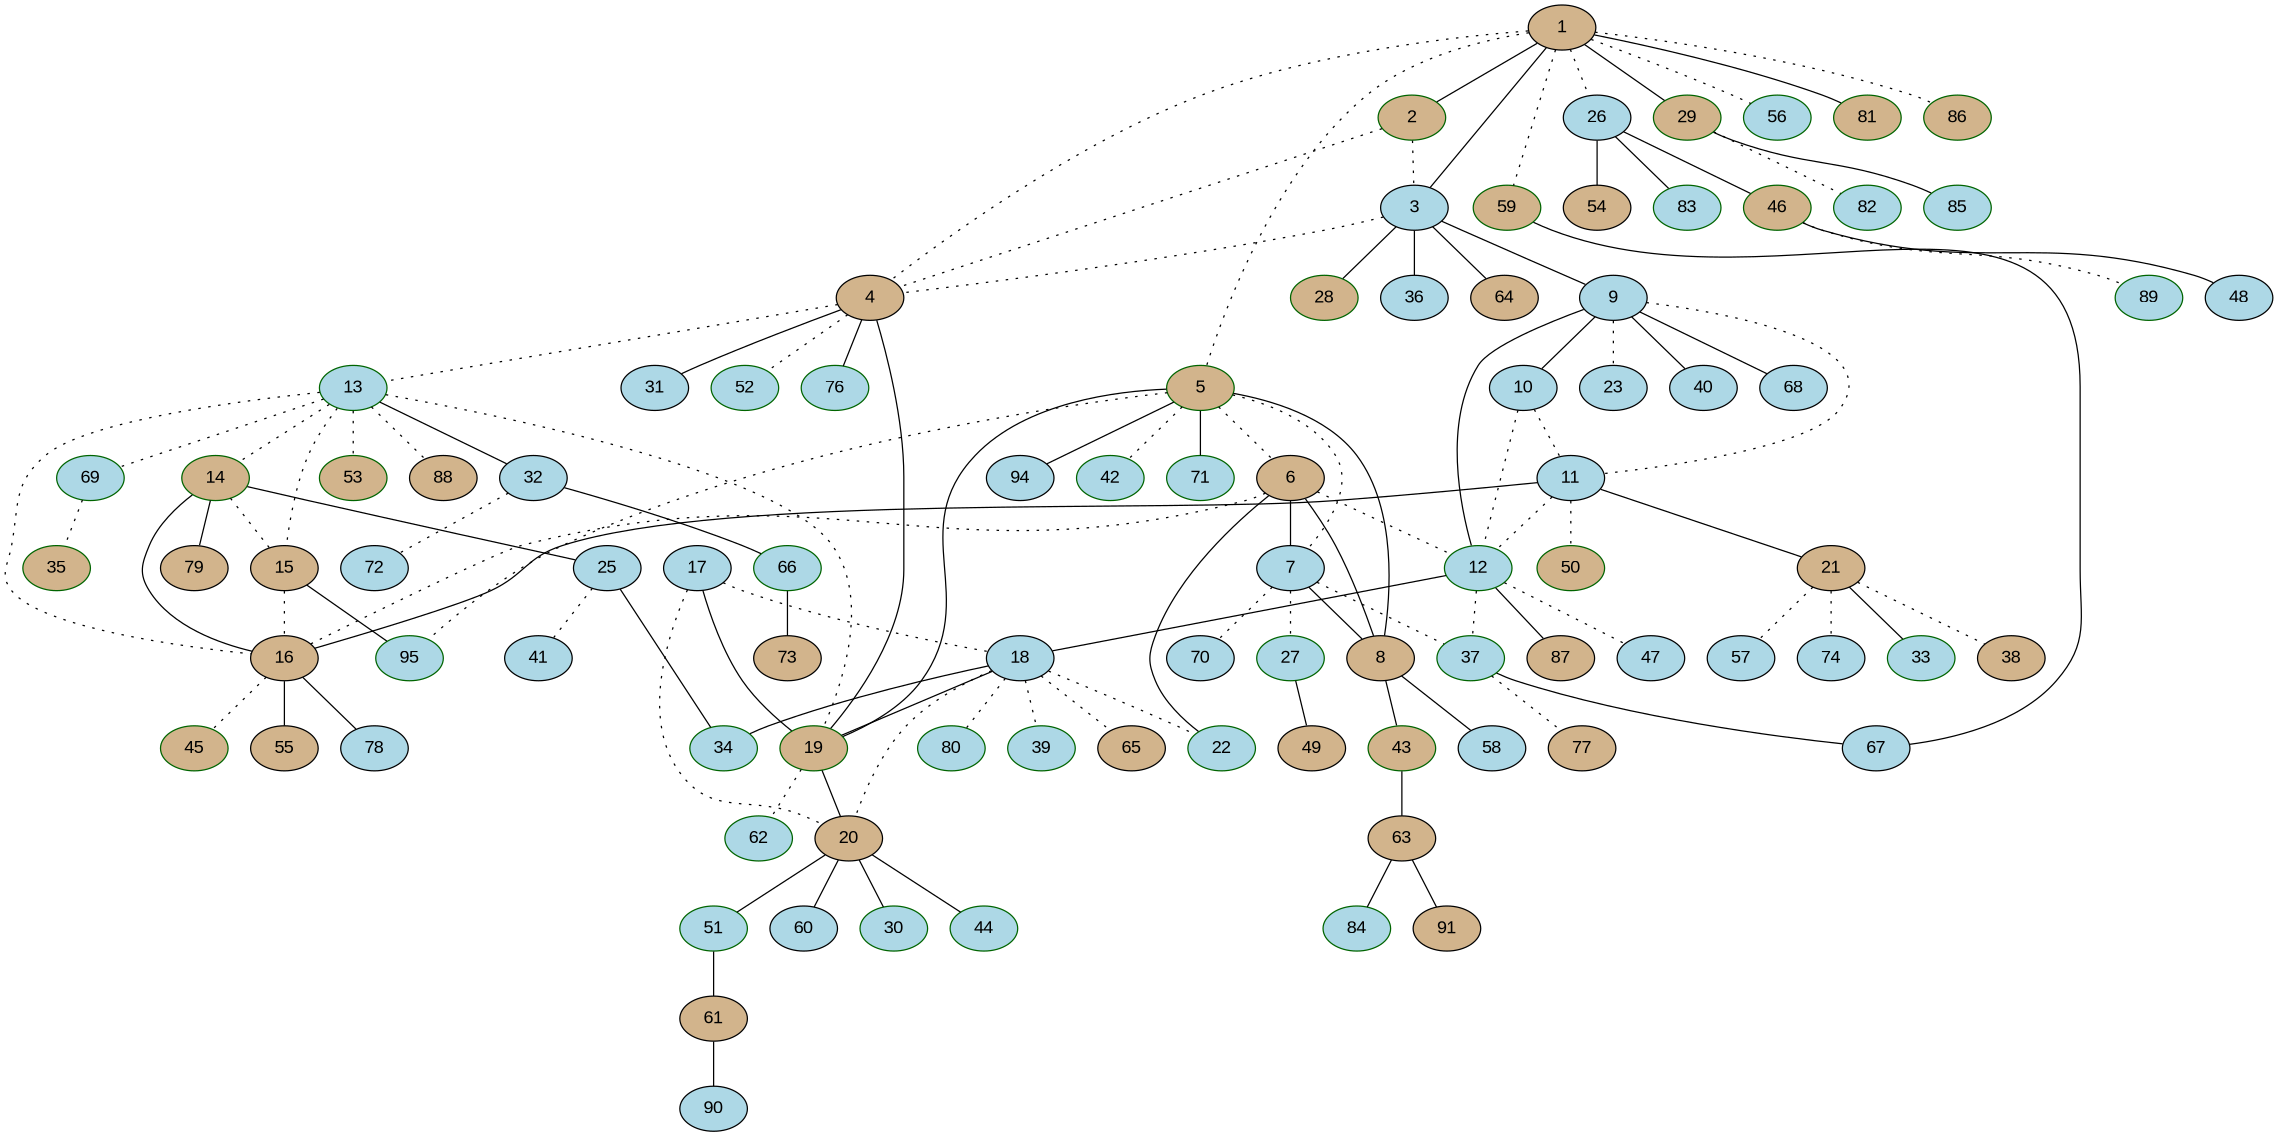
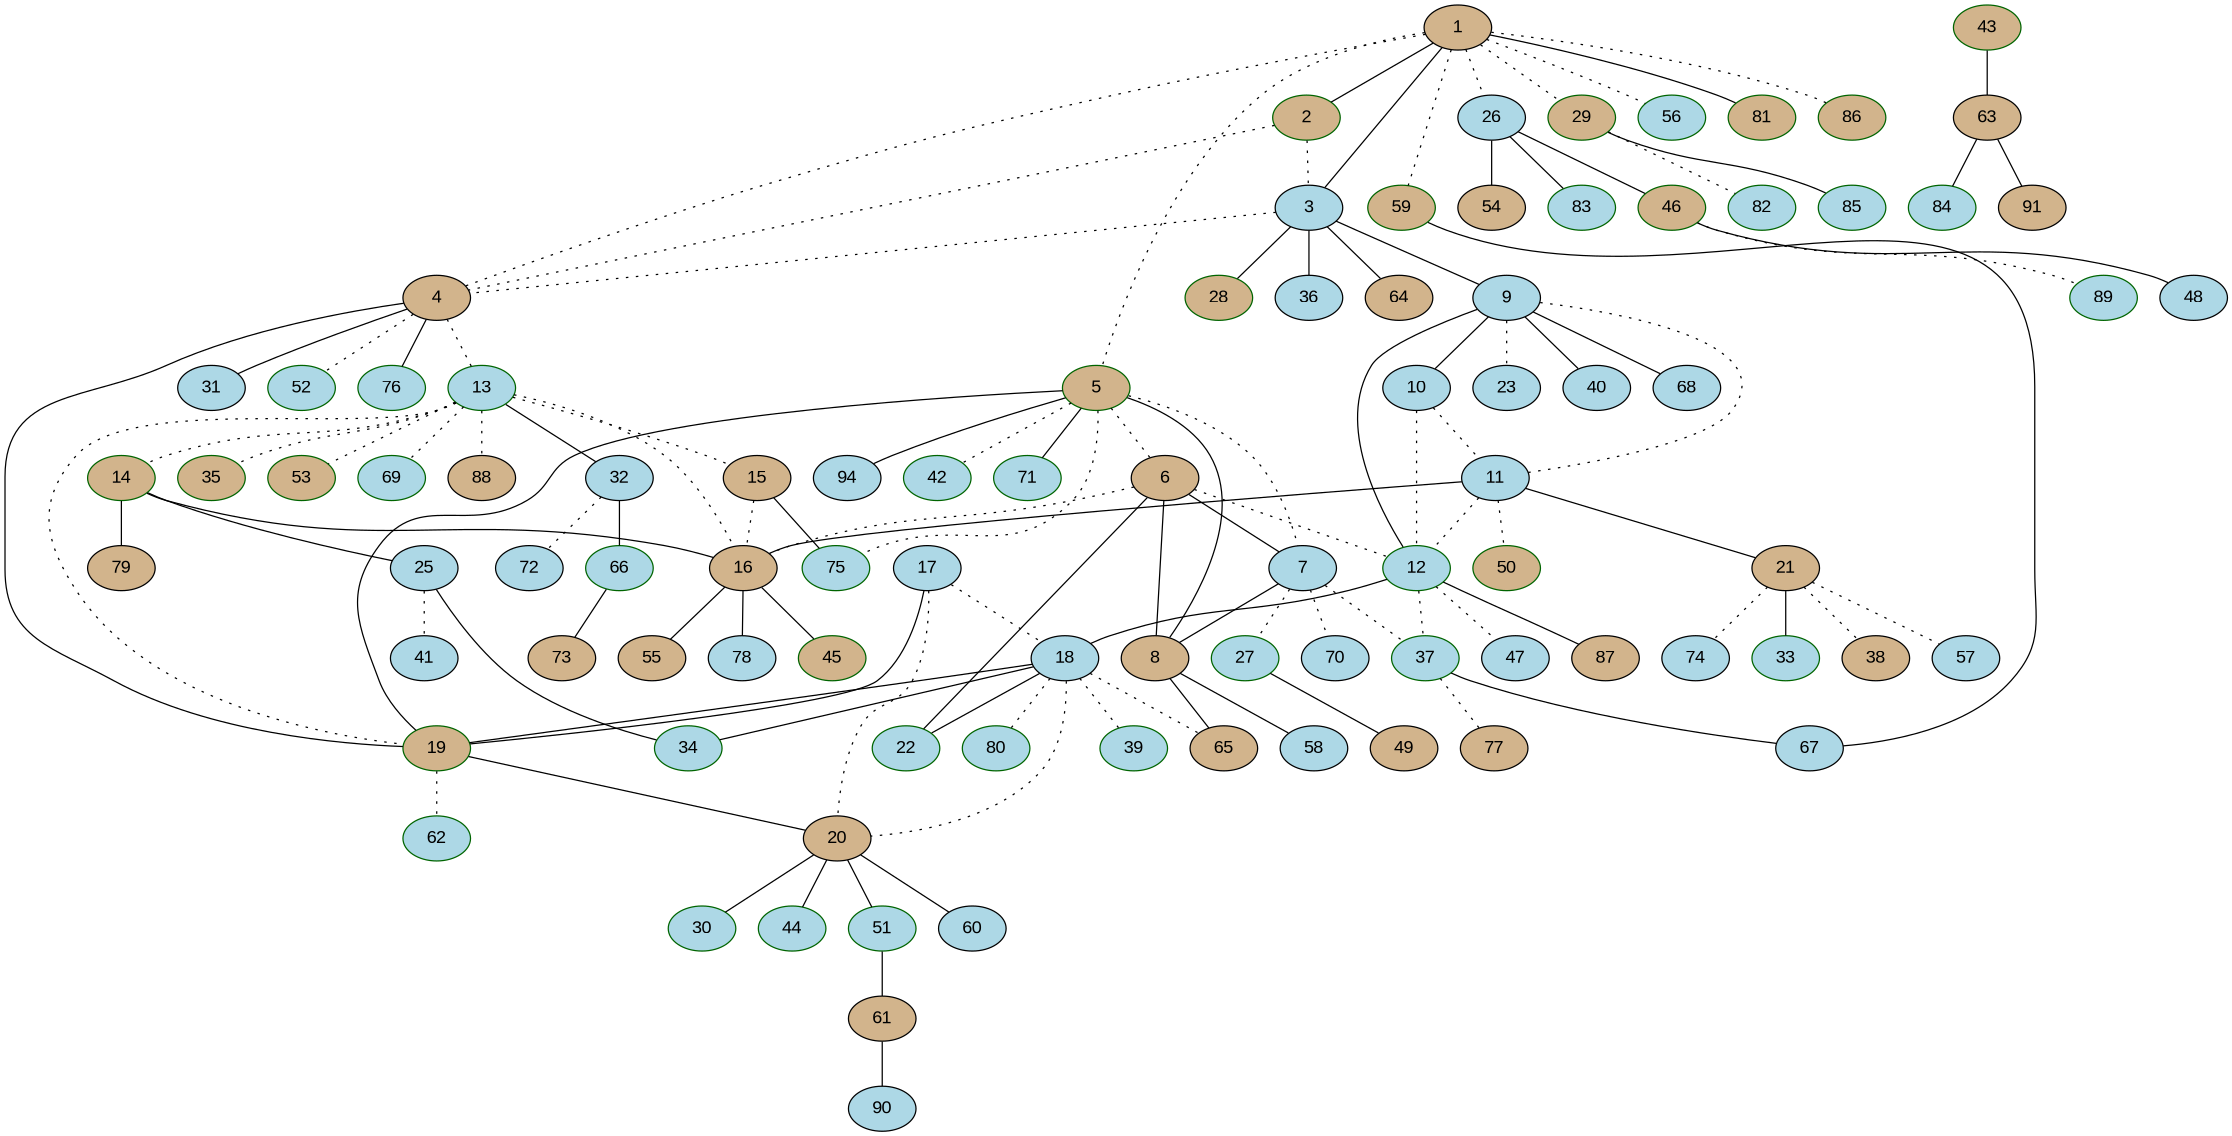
(1624, 73) -> (1520, 73)
(74, 523) -> (308, 440)
(250, 523) -> none
(410, 658) -> (836, 568)
(1122, 702) -> (986, 703)
(239, 703) -> (788, 613)
(1391, 703) -> (1189, 703)
